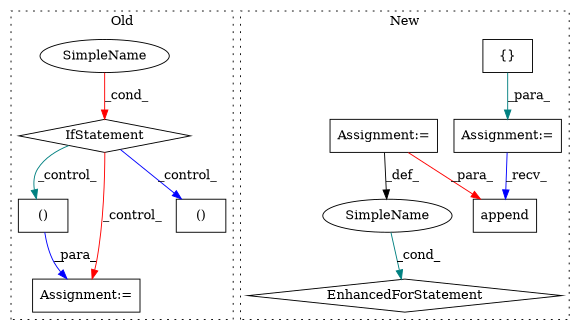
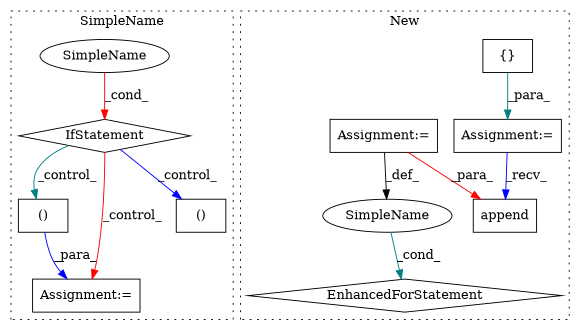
(122, 22) -> (122, 22)
